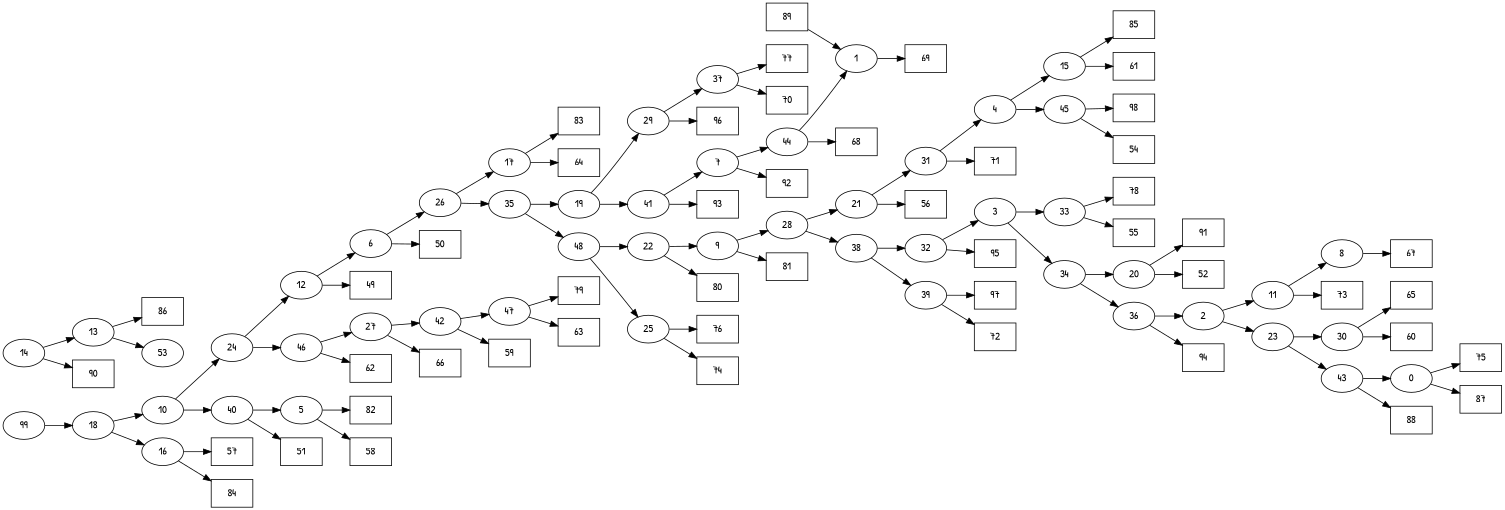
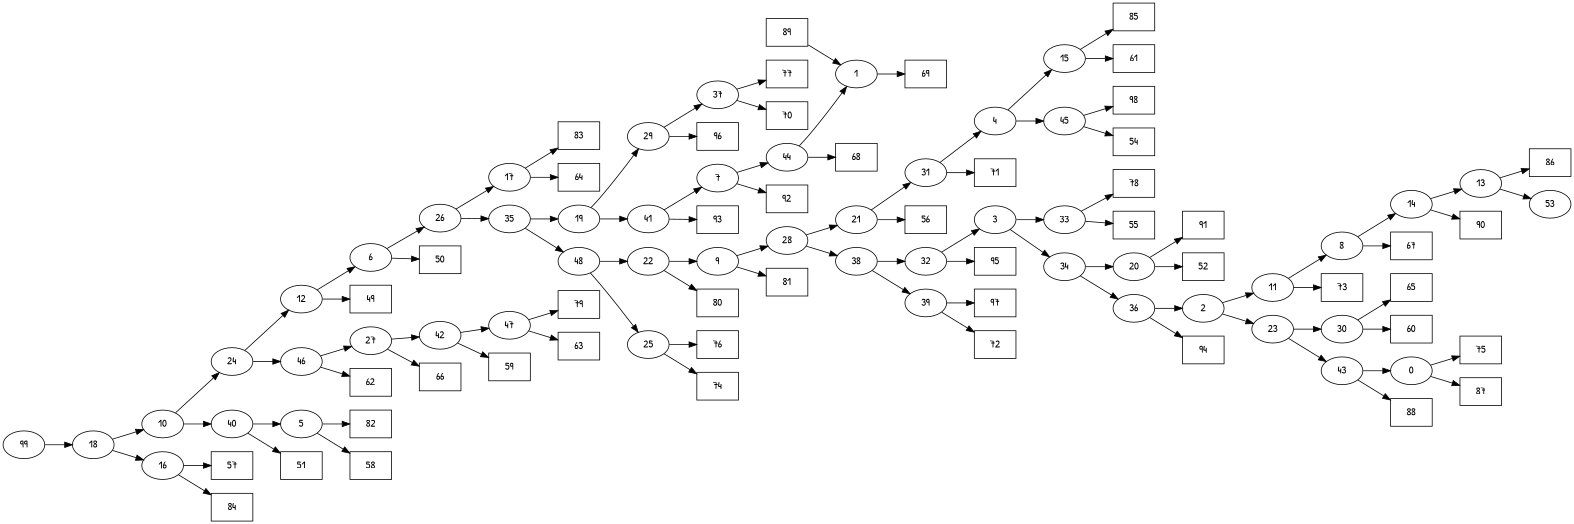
none -> (1373, 227)
